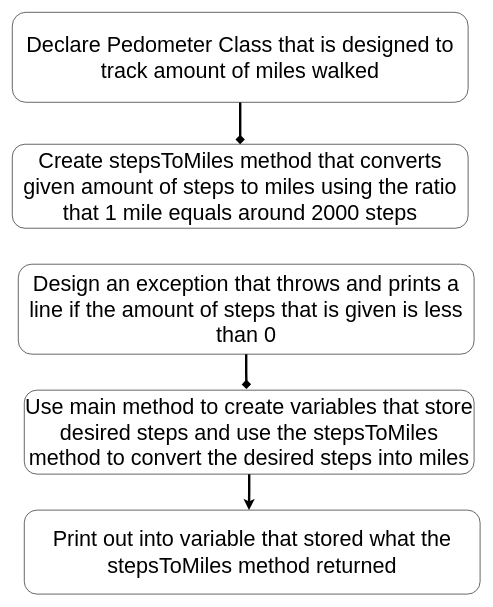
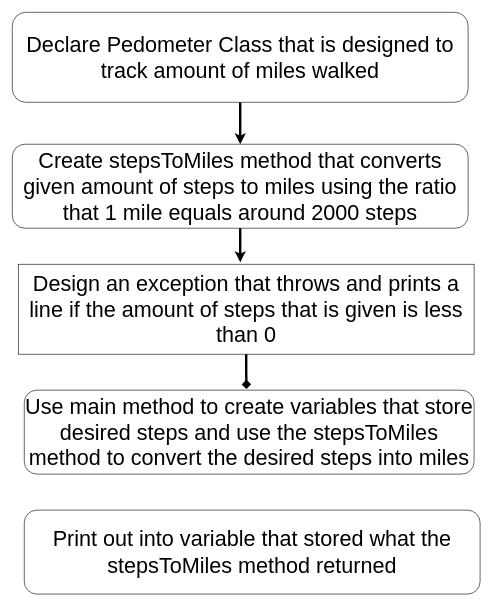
(240, 135) -> (240, 135)
none -> (240, 241)
(246, 309) -> (246, 309)
(249, 488) -> none
